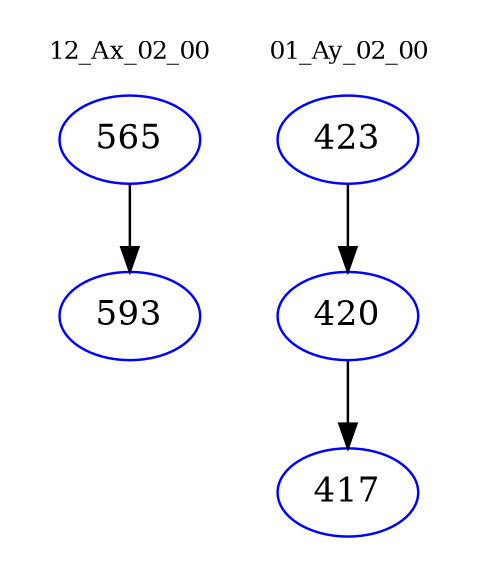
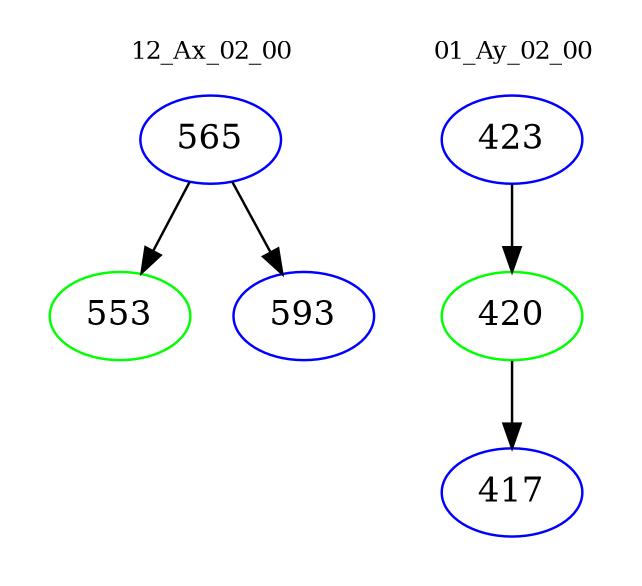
none -> (120, 316)
(348, 316) -> (512, 316)
